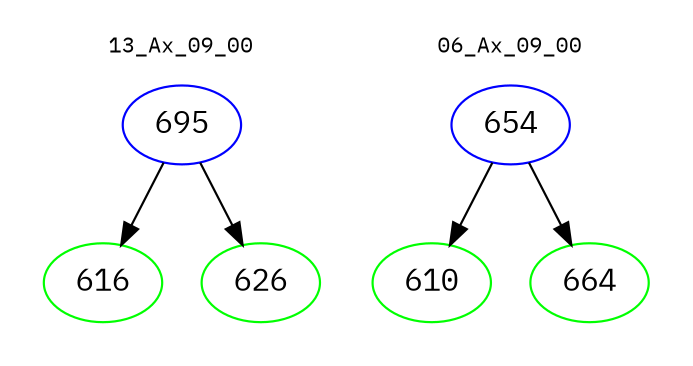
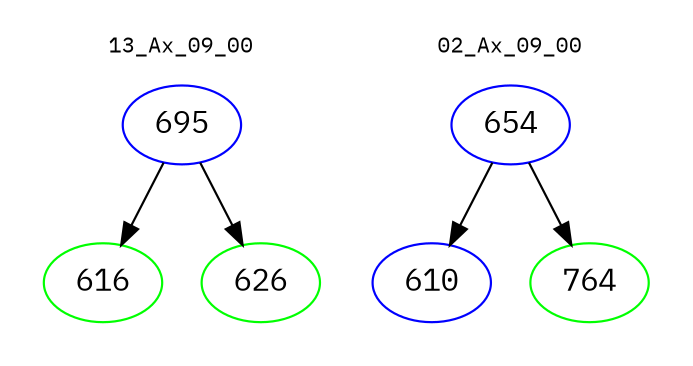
(511, 47) -> (511, 47)
(432, 283) -> (432, 283)
(590, 283) -> (590, 283)
